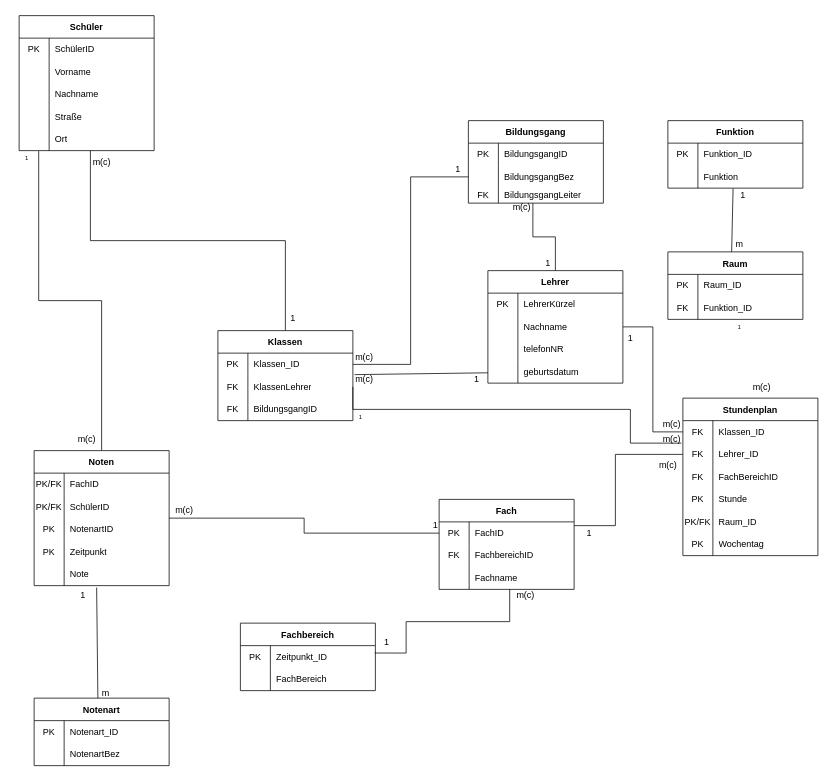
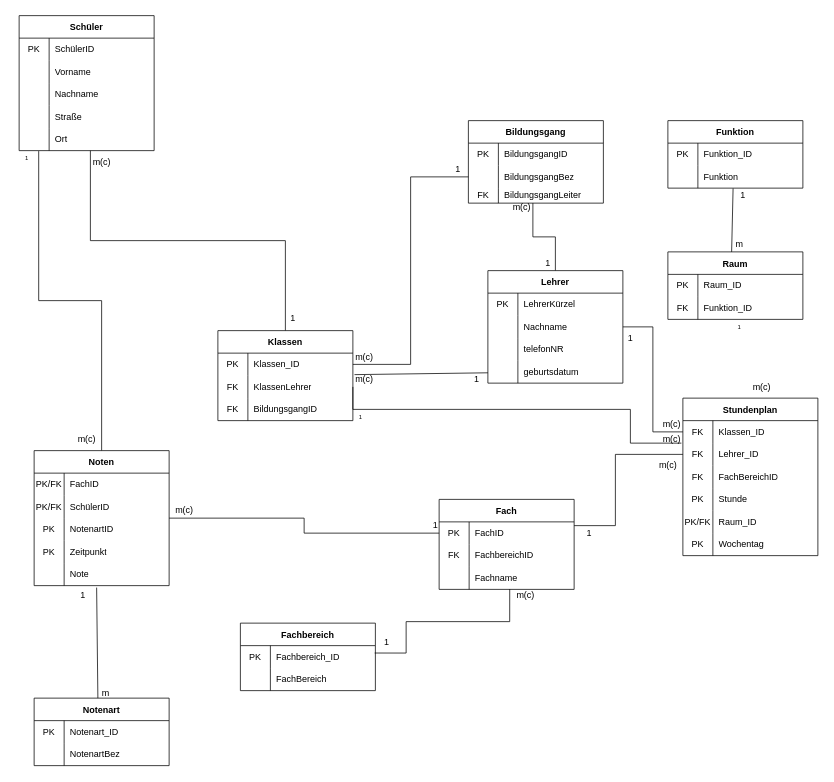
(305, 657) -> (310, 657)
